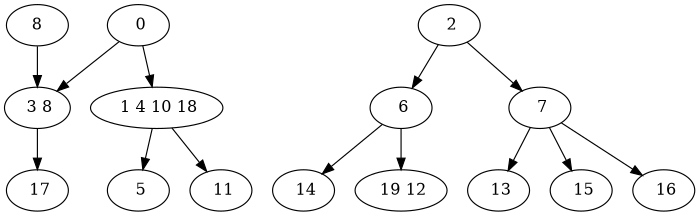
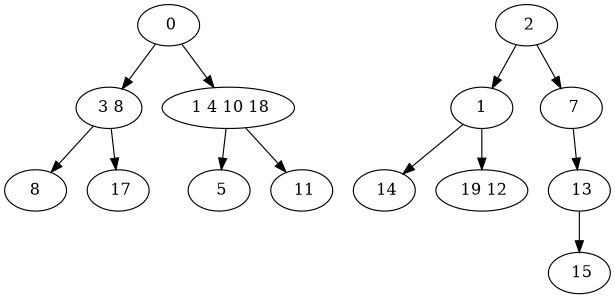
(37, 61) -> (76, 145)
(401, 108) -> (482, 108)
(558, 144) -> (579, 226)
(664, 190) -> none
